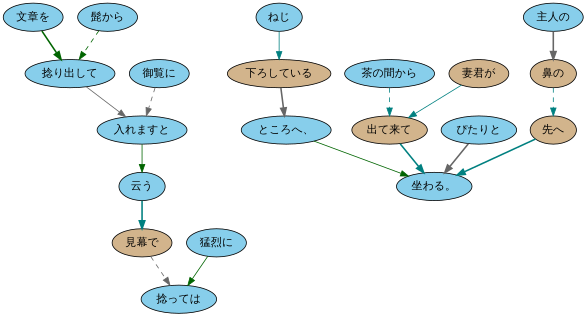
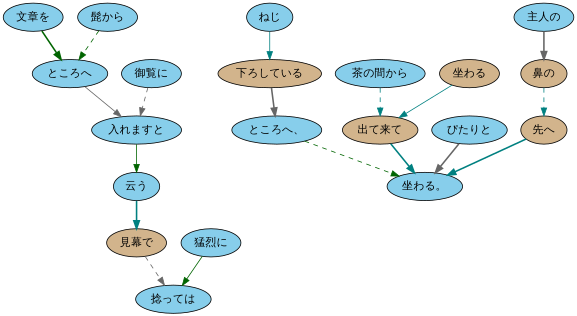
(70, 74) -> (70, 74)
(479, 74) -> (469, 74)
(358, 157) -> (348, 157)
